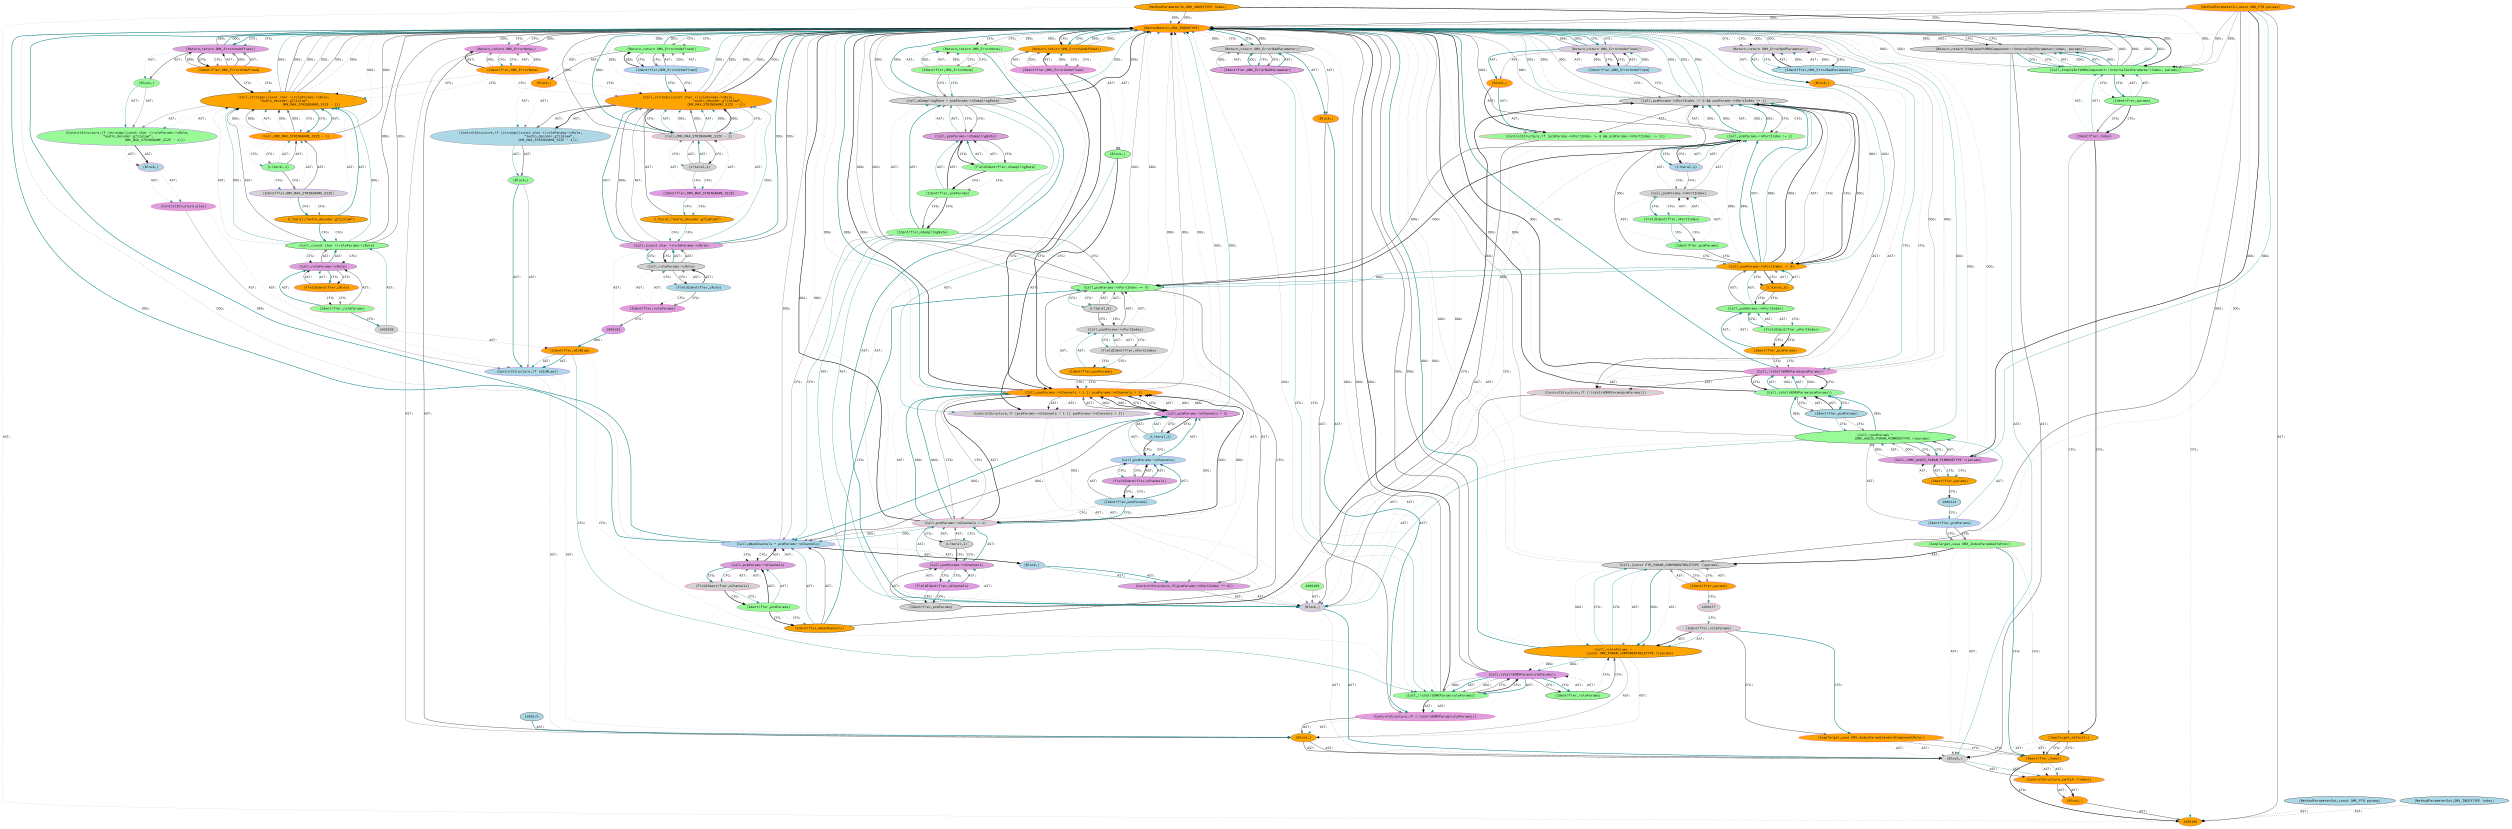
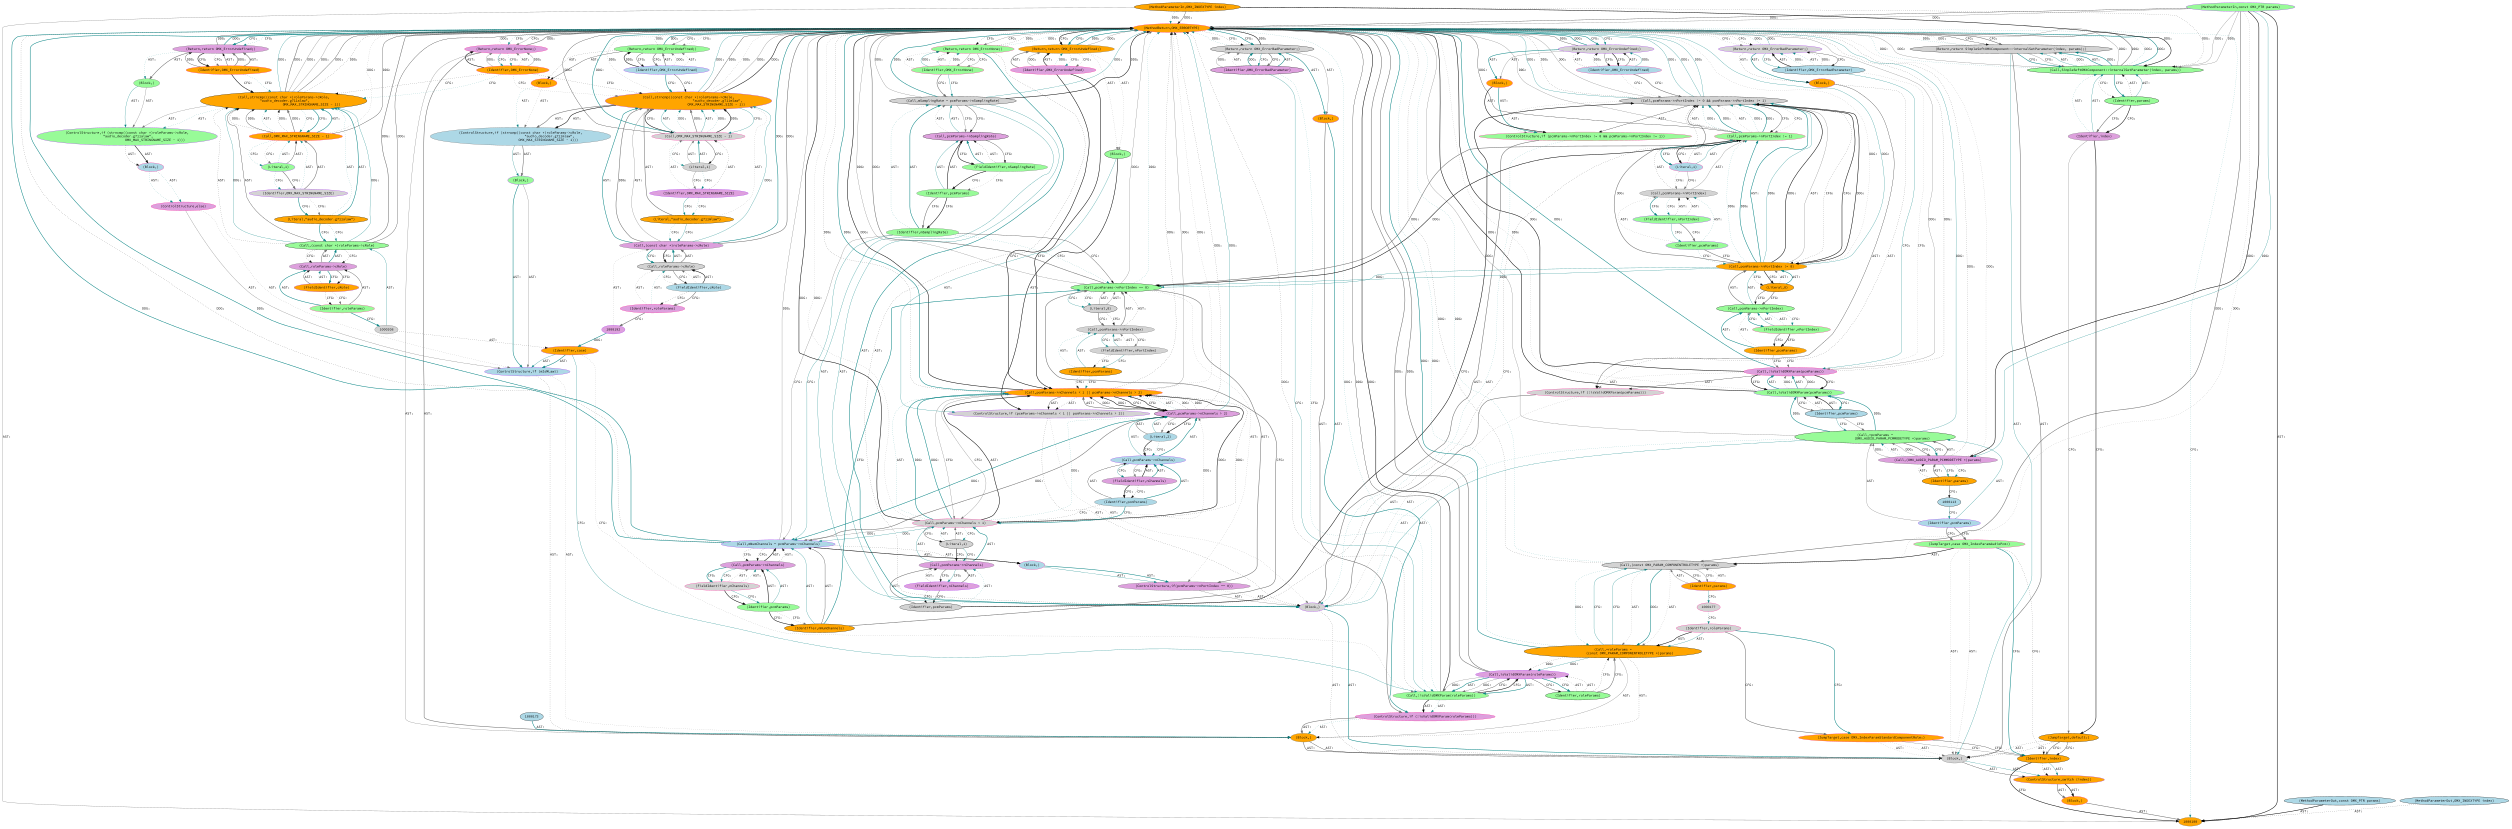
(2240, 7) -> (2240, 7)
(570, 351) -> (570, 351)
(2277, 441) -> (2277, 441)
(1669, 565) -> (1669, 565)
(1312, 586) -> none
(137, 807) -> (137, 807)
(2270, 815) -> (2270, 815)
